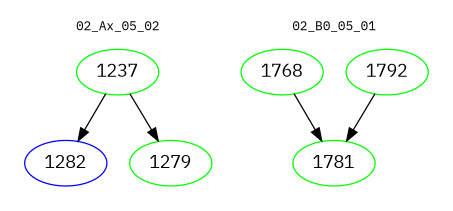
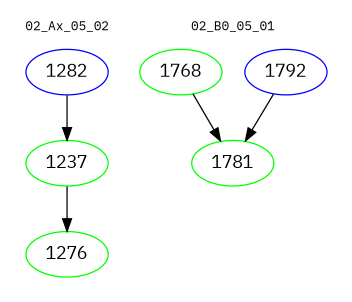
(387, 72) -> (286, 72)
(95, 112) -> (67, 111)
(171, 163) -> (67, 254)
